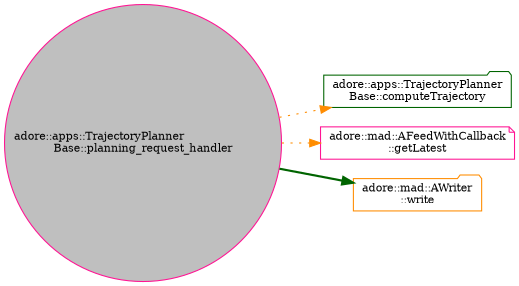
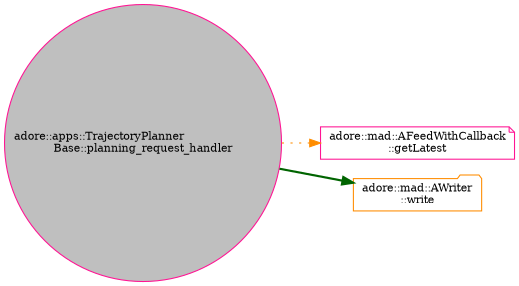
(418, 91) -> none
